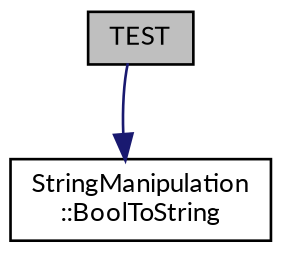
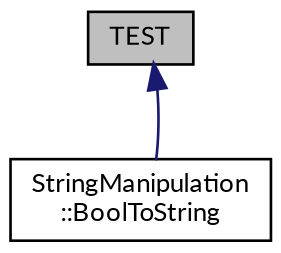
(124, 98) -> (158, 125)
